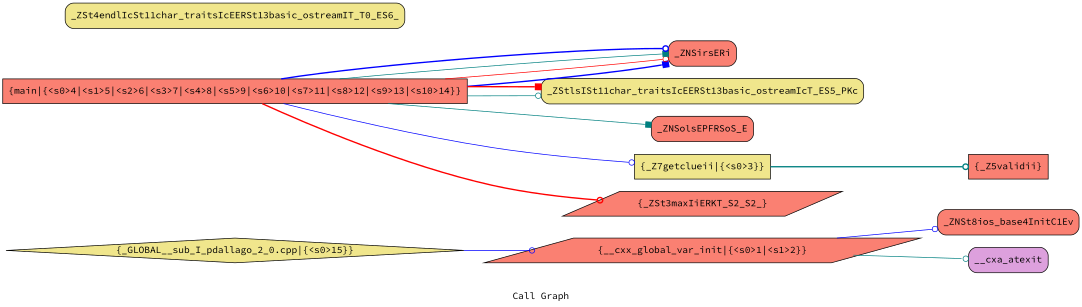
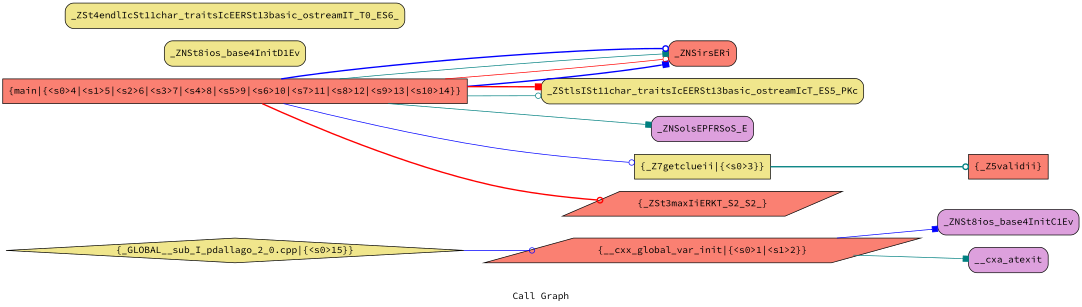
none -> (235, 54)
(702, 129) -> (702, 129)
(1008, 222) -> (1008, 222)
(885, 234) -> (885, 234)
(907, 257) -> (907, 257)
